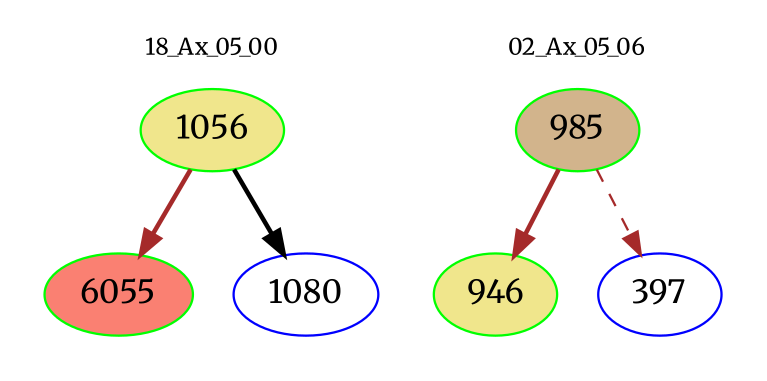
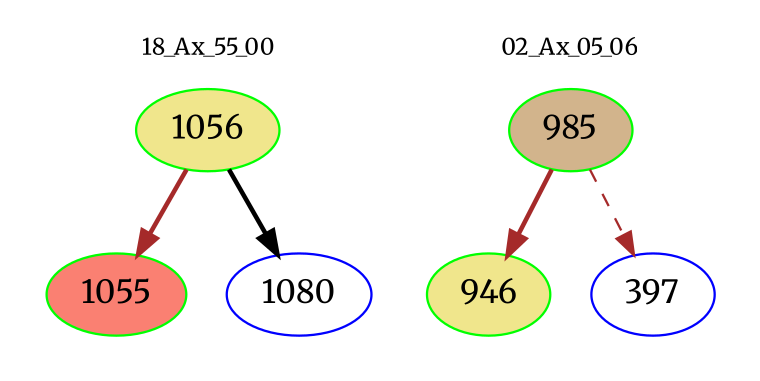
(212, 49) -> (209, 49)
(119, 295) -> (116, 295)
